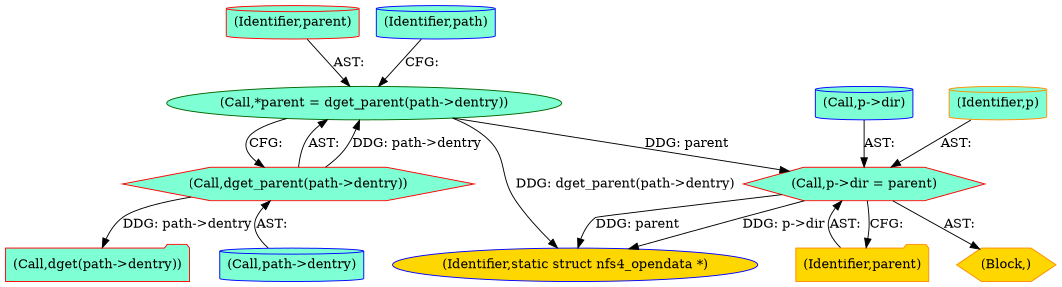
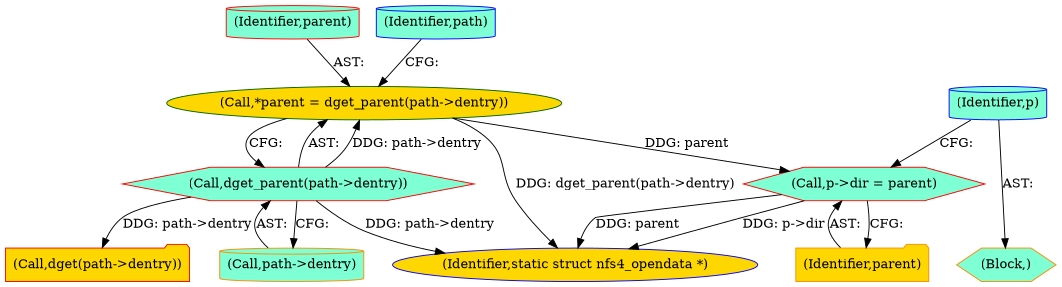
(364, 103) -> (364, 103)
(864, 103) -> none
(998, 103) -> (998, 103)
(958, 144) -> (958, 144)
none -> (295, 220)
(932, 223) -> (1002, 179)
none -> (372, 234)
(98, 265) -> (98, 265)
(292, 265) -> (292, 265)
(1006, 265) -> (1006, 265)
